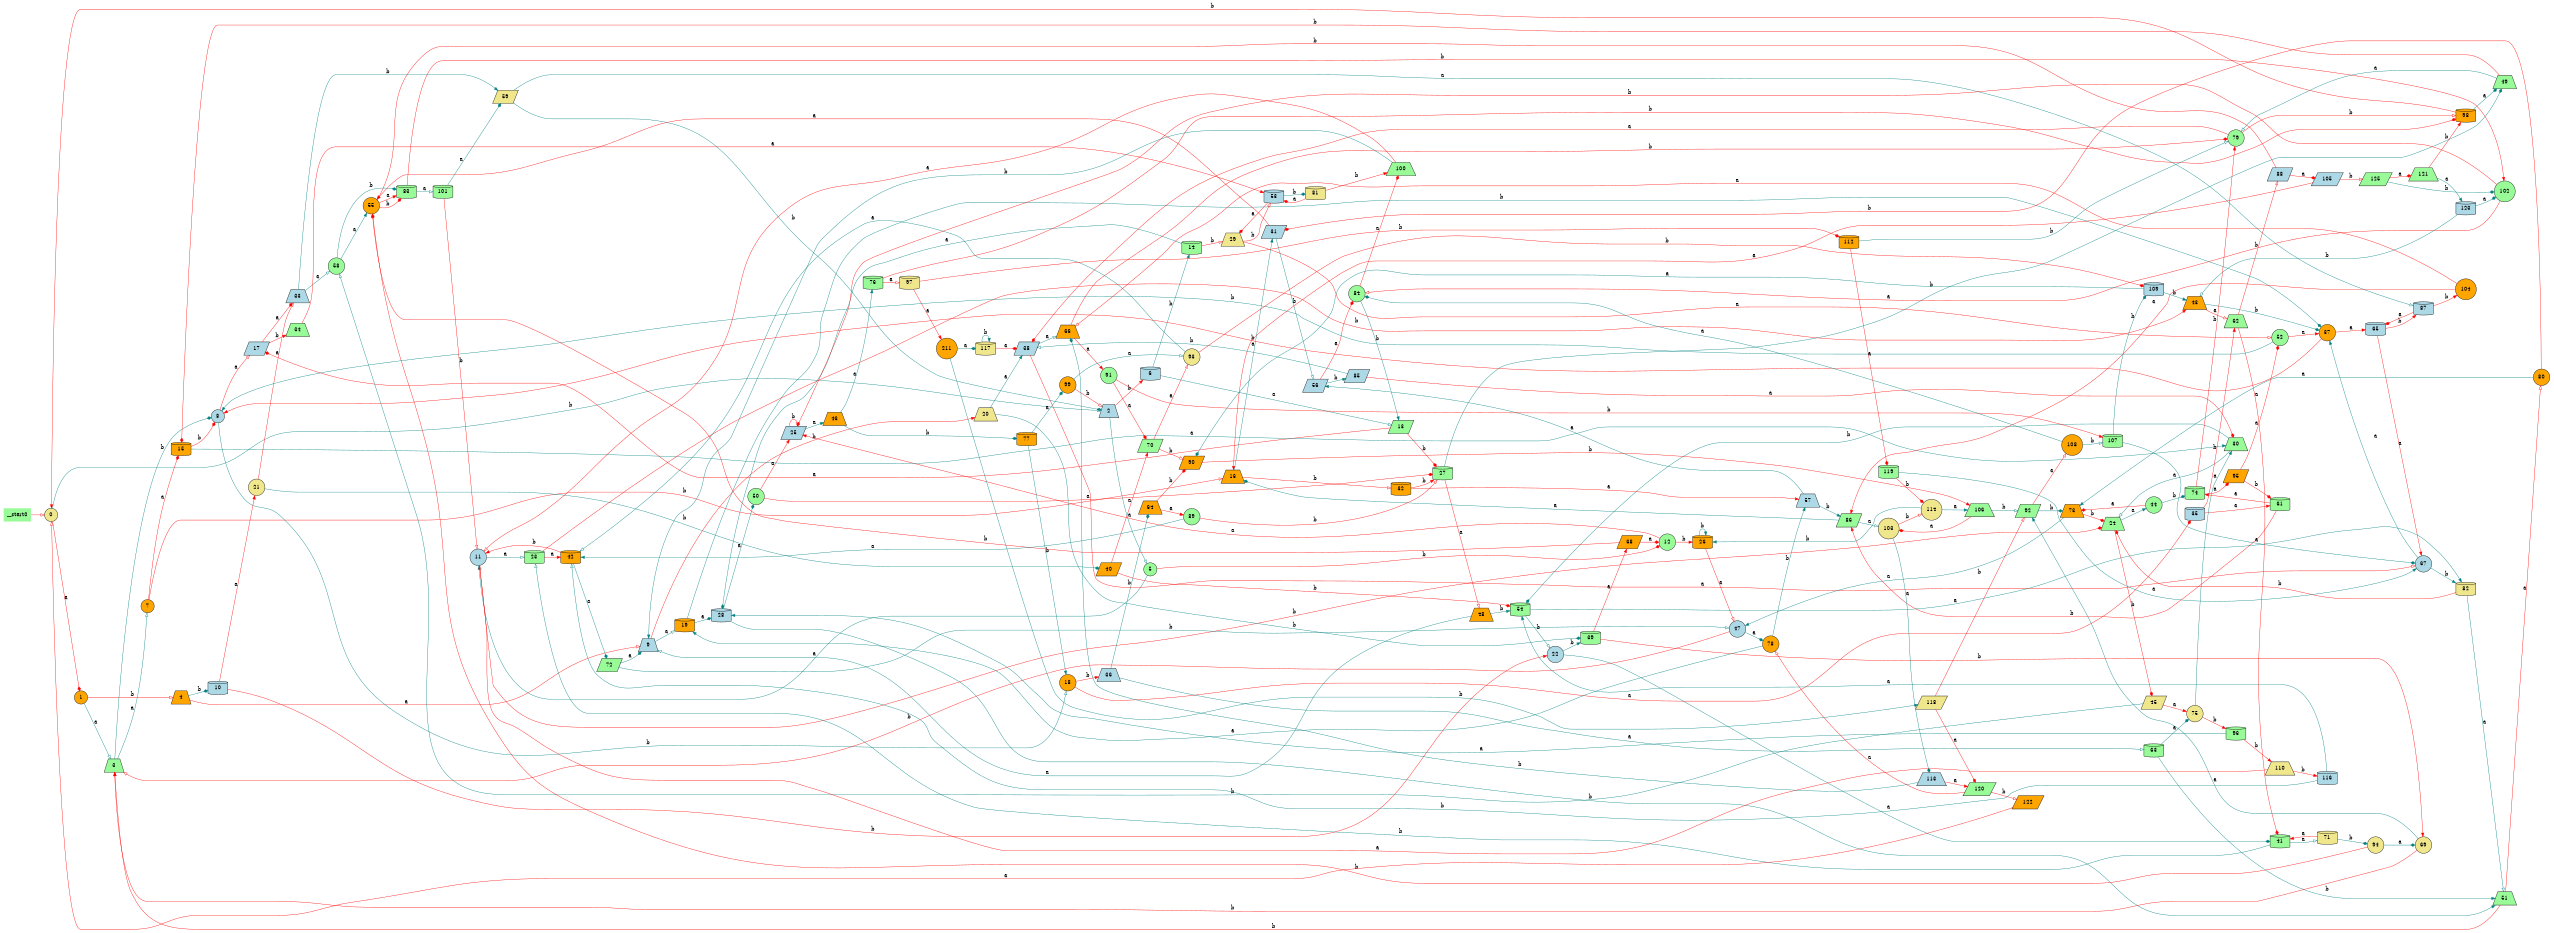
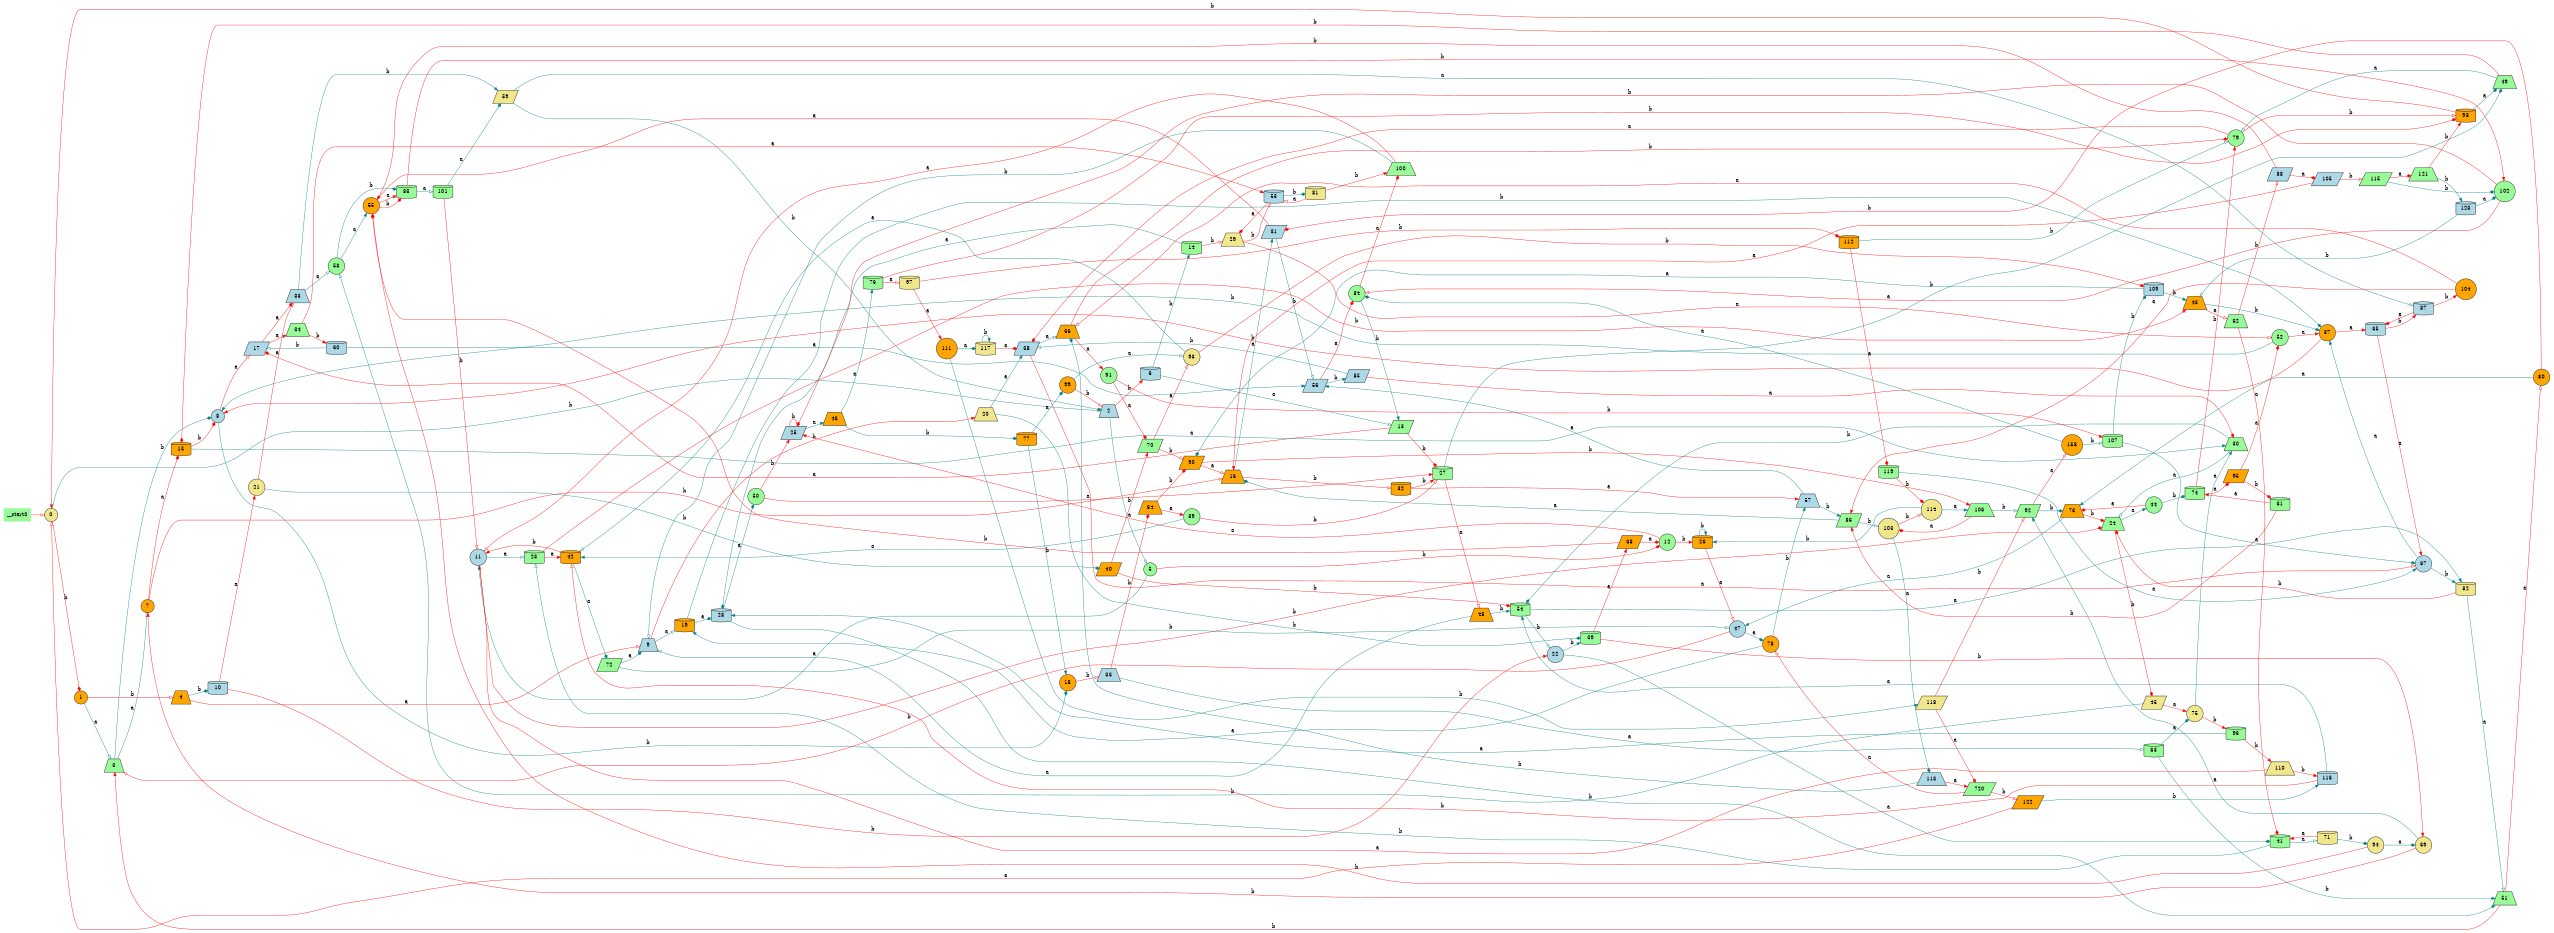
(2376, 179) -> (2376, 179)
(2447, 179) -> (2447, 179)
(887, 190) -> (887, 190)
(1297, 202) -> (1297, 202)
(277, 336) -> (277, 336)
none -> (336, 348)
(947, 349) -> (947, 349)
(2072, 445) -> (2072, 445)
(773, 464) -> (773, 464)
none -> (1211, 469)
(1130, 498) -> (1130, 498)
(1130, 501) -> (1130, 501)
(2195, 514) -> none
(1870, 522) -> (1870, 522)
(1129, 593) -> (1129, 593)
(66, 598) -> (66, 598)
(1085, 679) -> (1085, 679)
(565, 754) -> (565, 754)
(1980, 789) -> (1980, 789)
none -> (2180, 799)
(1386, 809) -> (1386, 809)
(1220, 911) -> (1213, 894)
